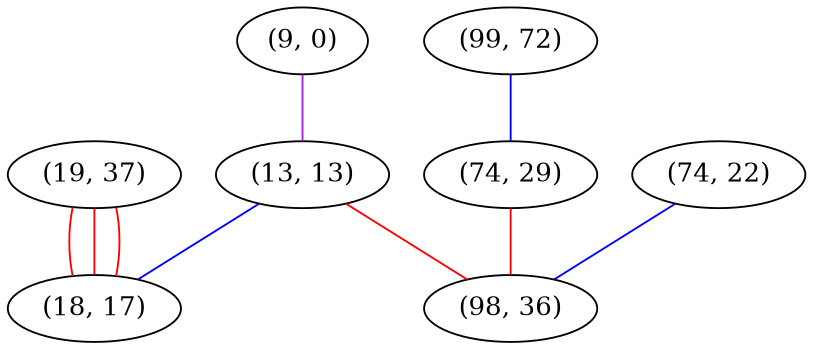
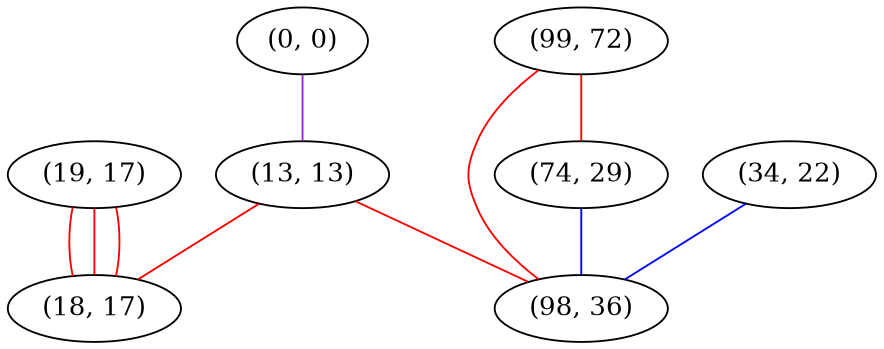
(303, 41) -> (303, 41)
(511, 108) -> (581, 108)
(94, 175) -> (94, 175)
none -> (468, 175)
(719, 175) -> (789, 175)
(198, 242) -> (198, 242)
(511, 242) -> (581, 242)
